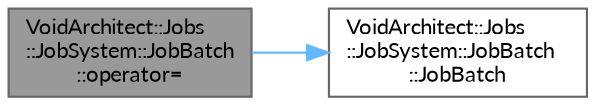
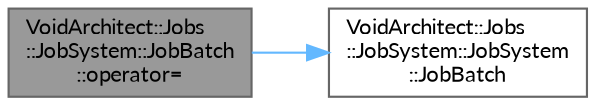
(458, 53) -> (458, 53)
